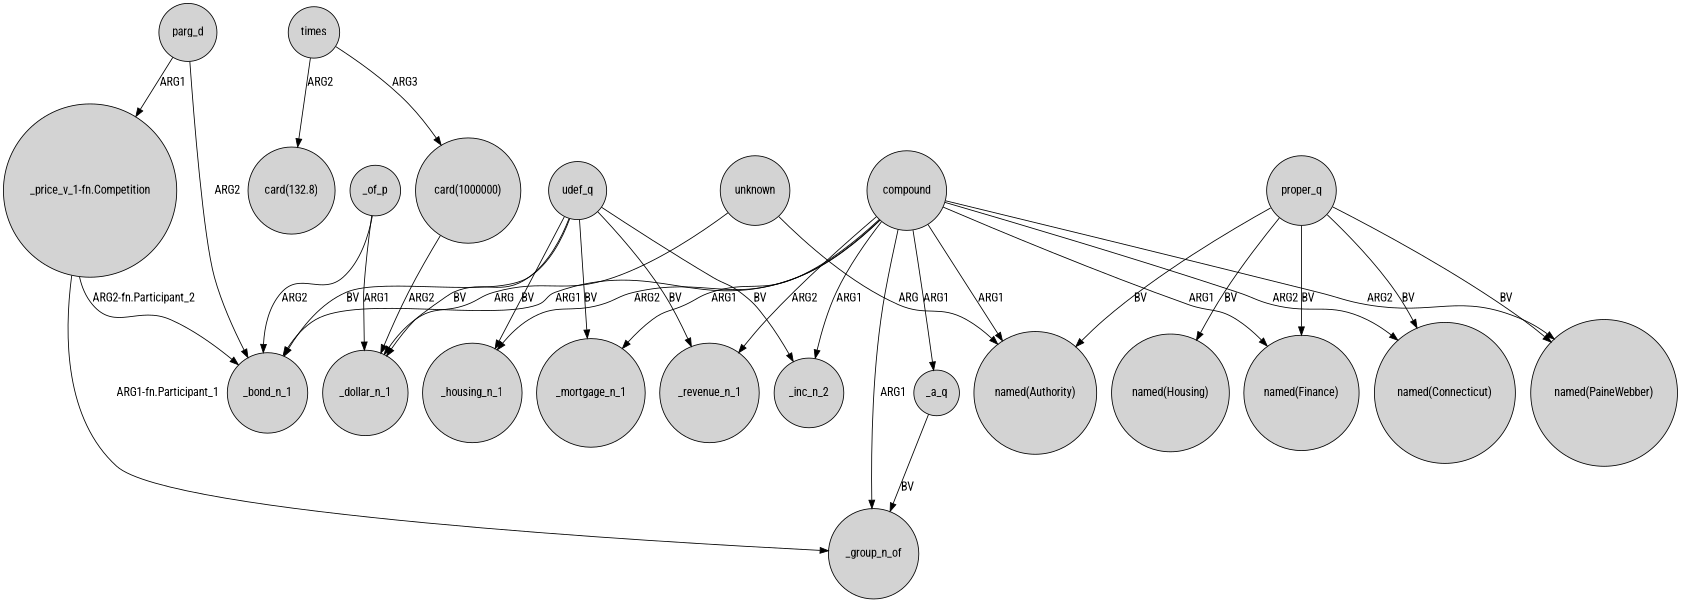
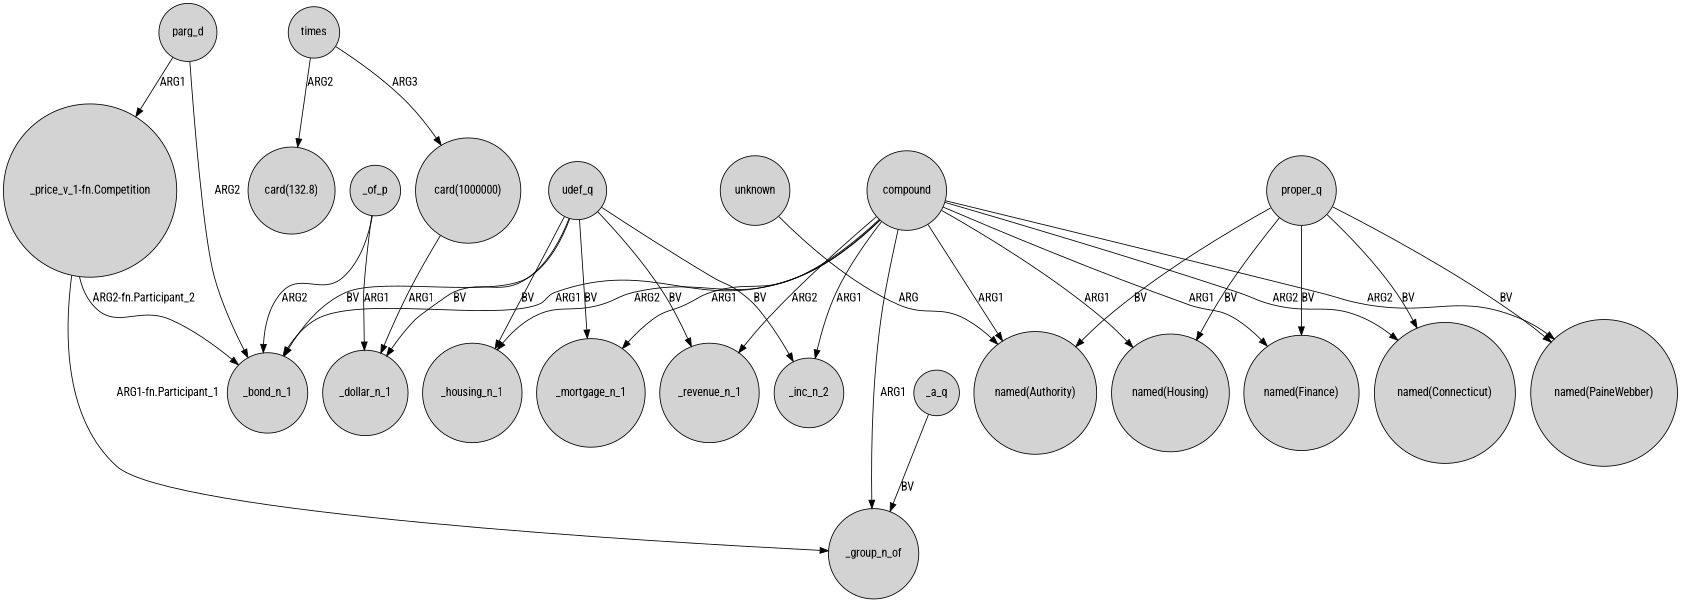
(559, 286) -> none
(923, 296) -> (1038, 270)
(421, 298) -> (421, 298)
